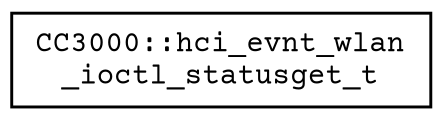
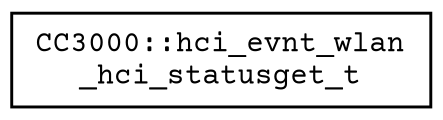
(221, 60) -> (221, 60)
